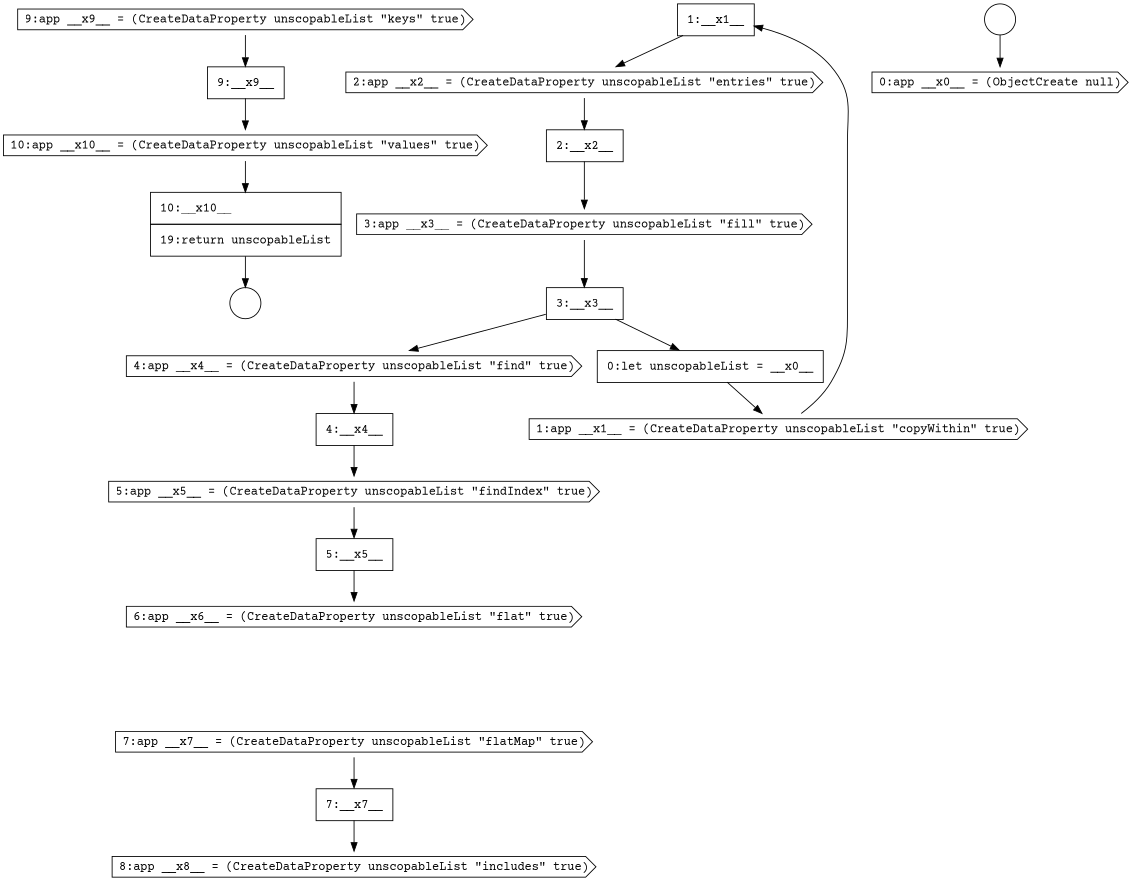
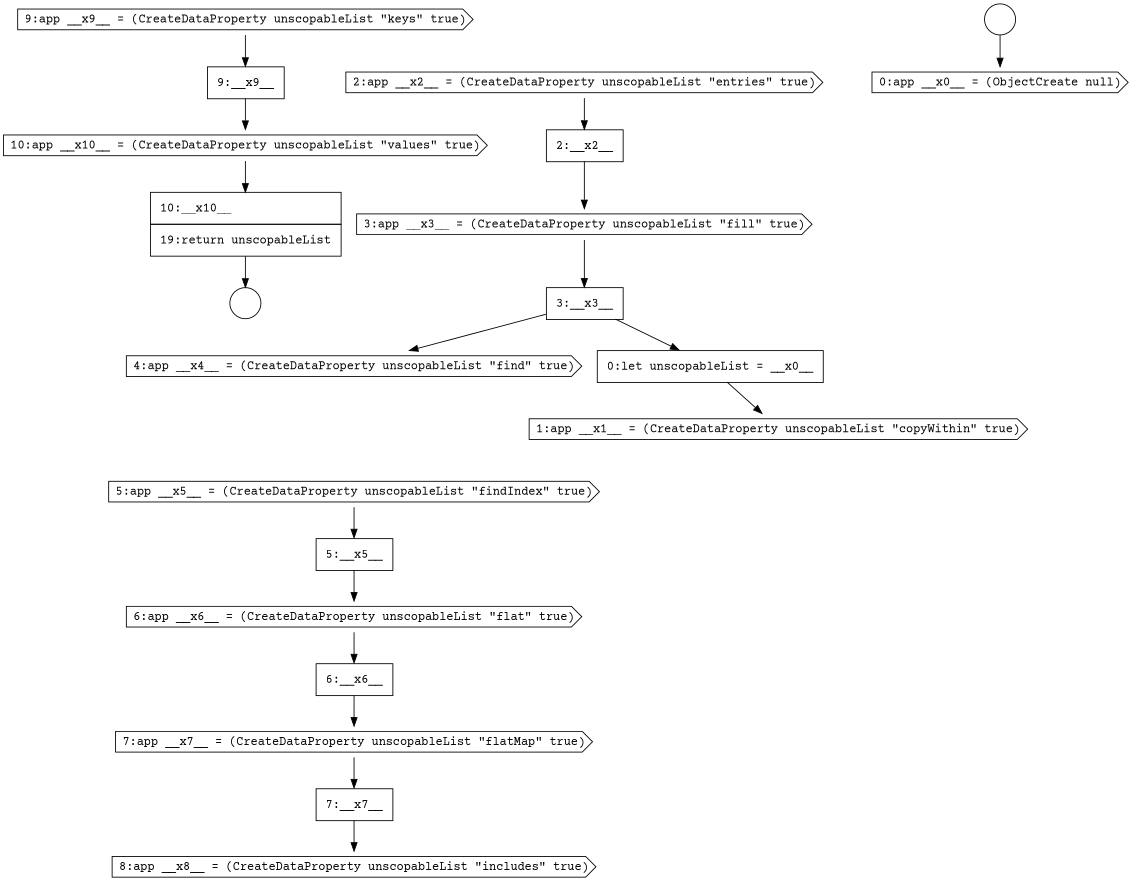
(715, 19) -> none
(354, 429) -> none
none -> (354, 679)
